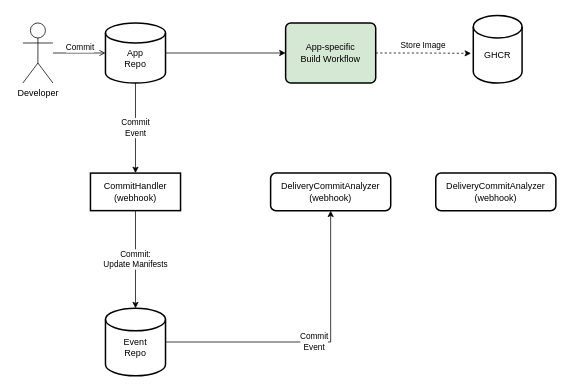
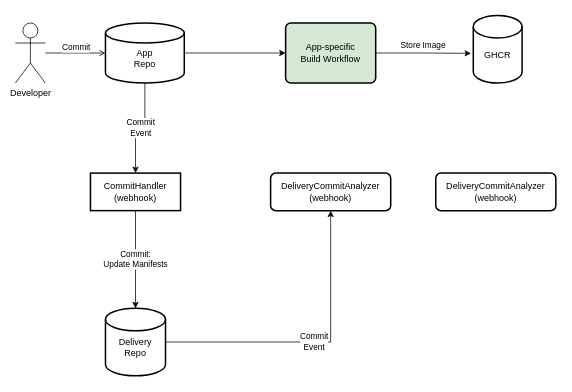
(38, 53) -> (30, 53)
(135, 53) -> (145, 53)
(421, 53) -> (421, 53)
(135, 342) -> (135, 342)
